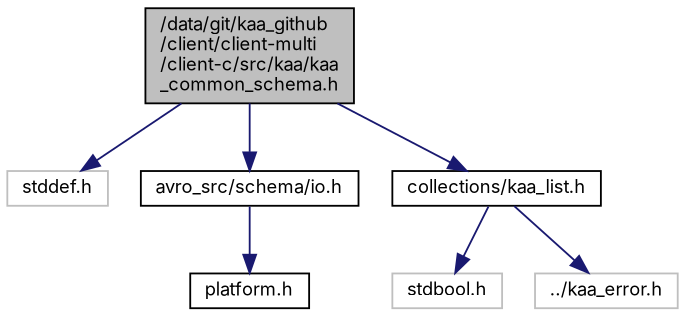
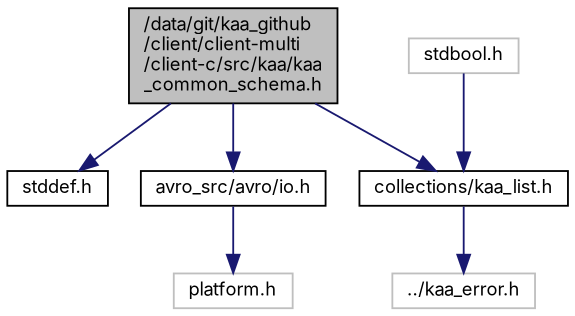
(58, 188) -> (58, 188)
(250, 188) -> (233, 188)
(476, 231) -> (464, 113)
(250, 291) -> (233, 291)
